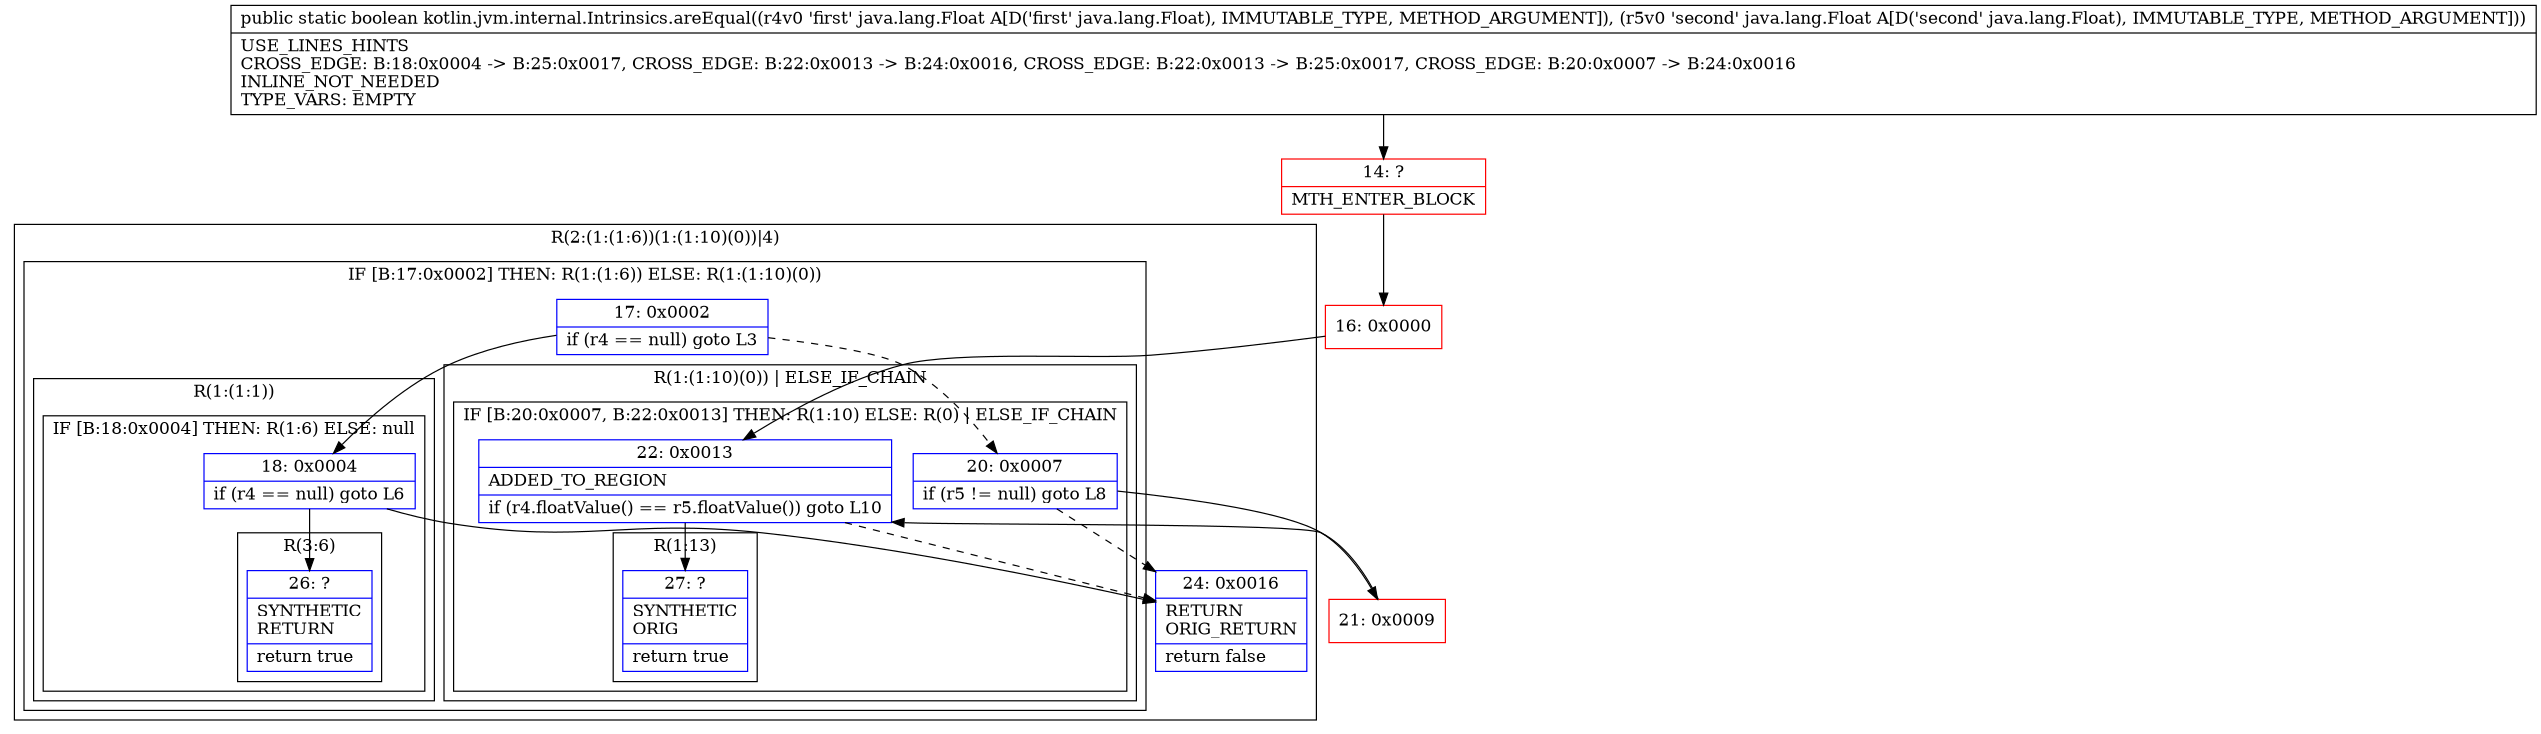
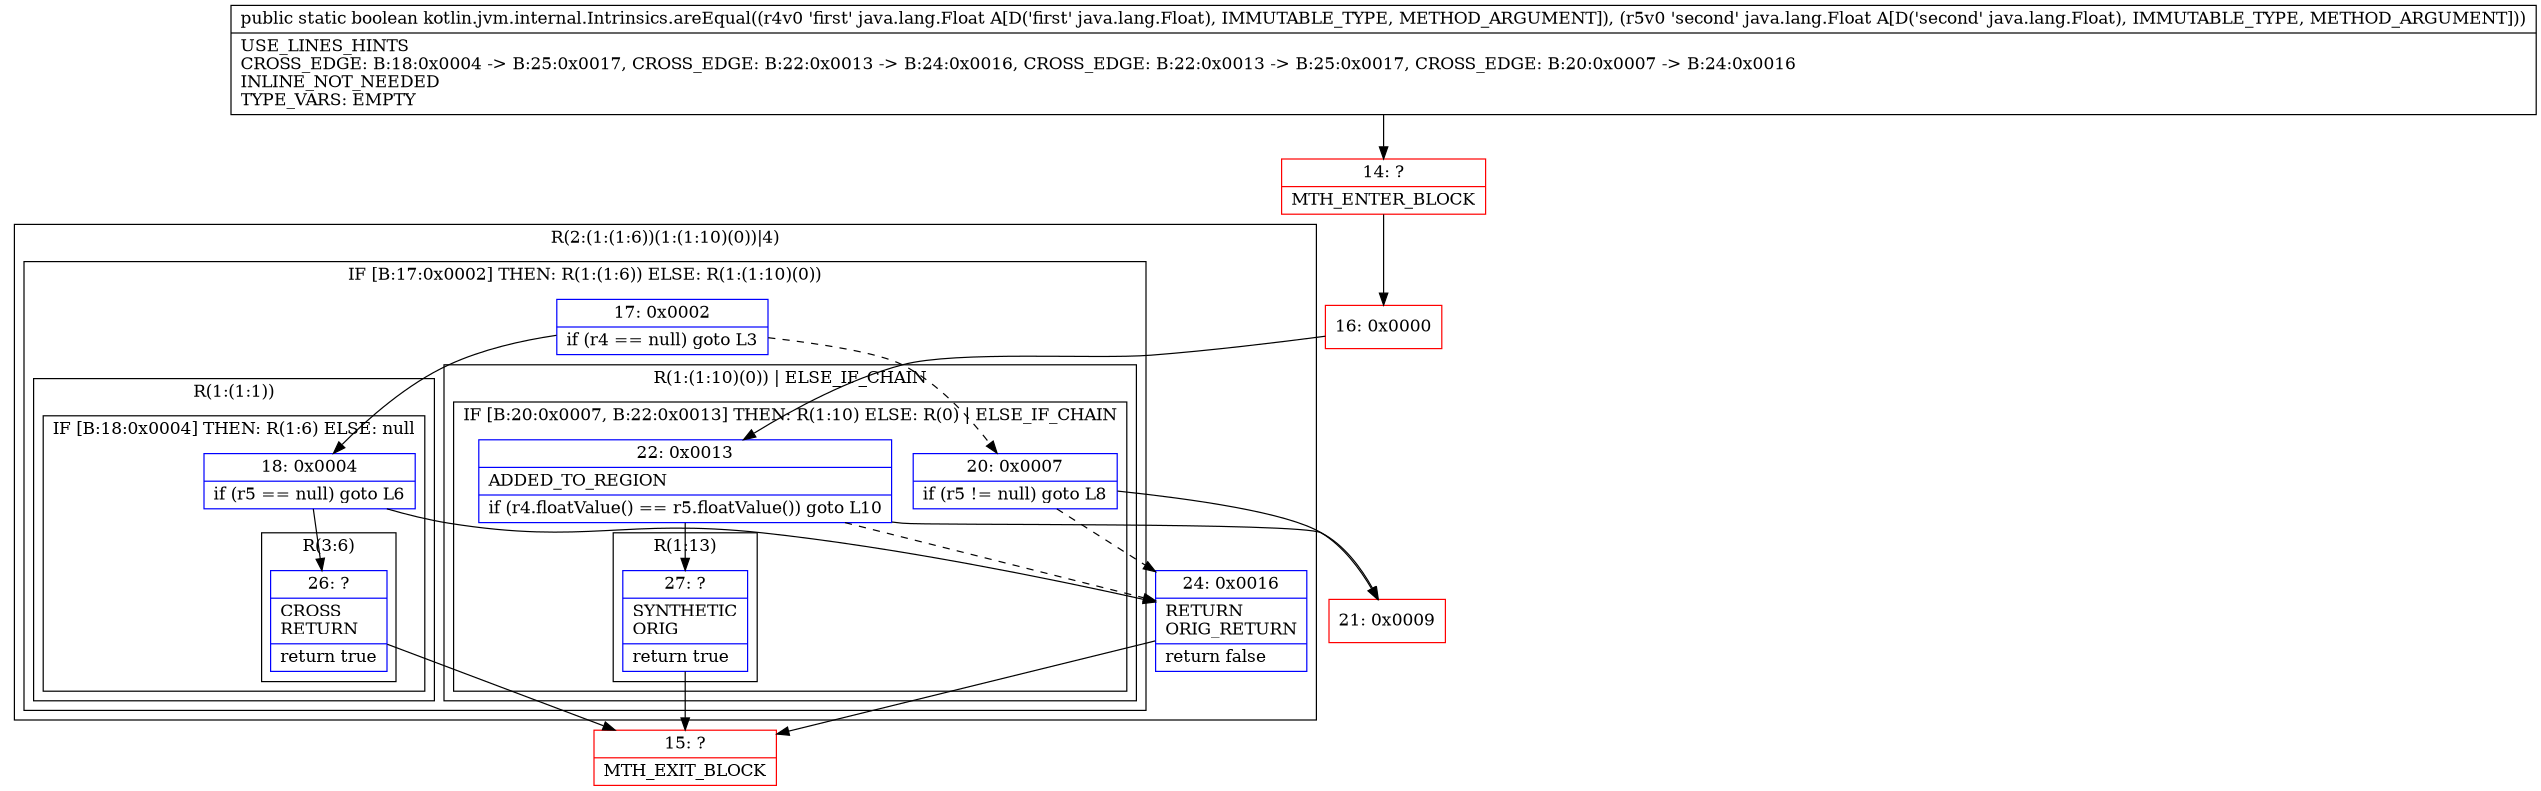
(310, 494) -> (310, 494)
(1157, 525) -> (1158, 525)
(310, 611) -> (311, 611)
none -> (685, 758)
